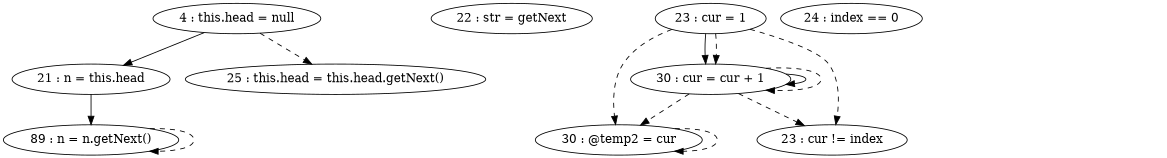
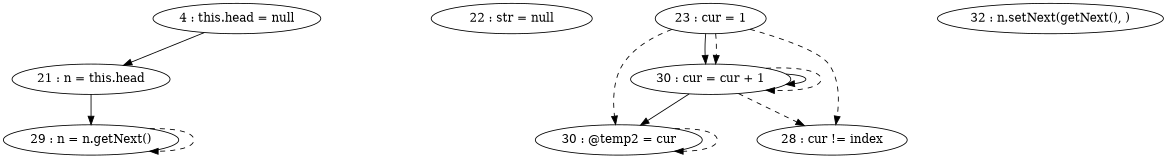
(512, 19) -> (512, 19)
(851, 19) -> none
none -> (1050, 19)
(336, 79) -> none
(668, 107) -> (668, 107)
(91, 140) -> (91, 140)
(832, 140) -> (832, 140)
